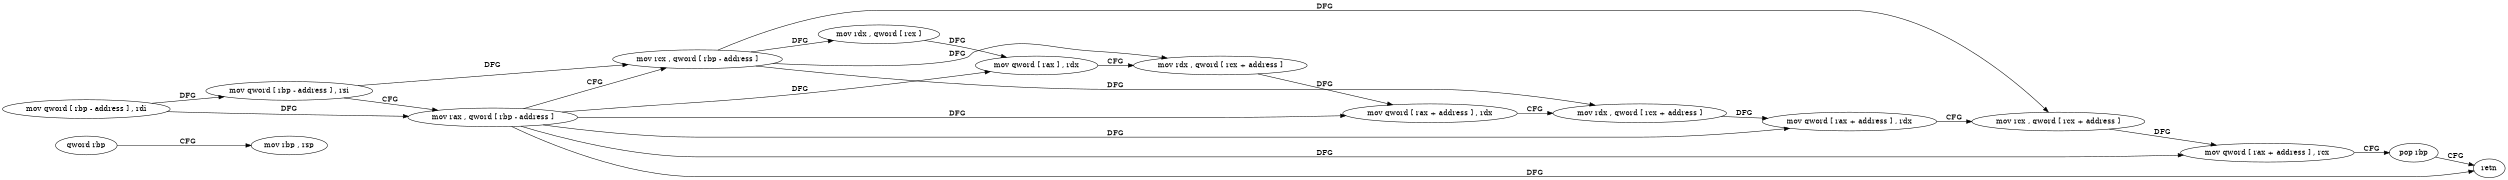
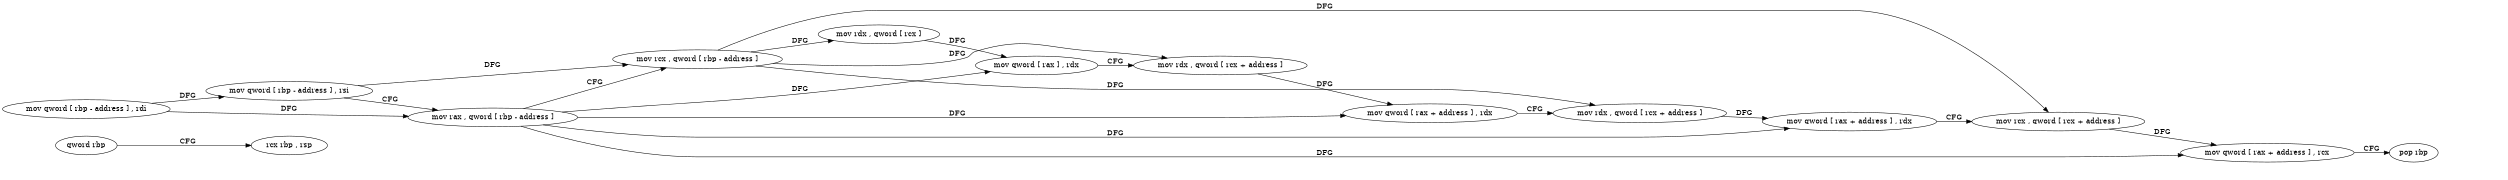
(289, 145) -> (289, 145)
(2489, 168) -> none
